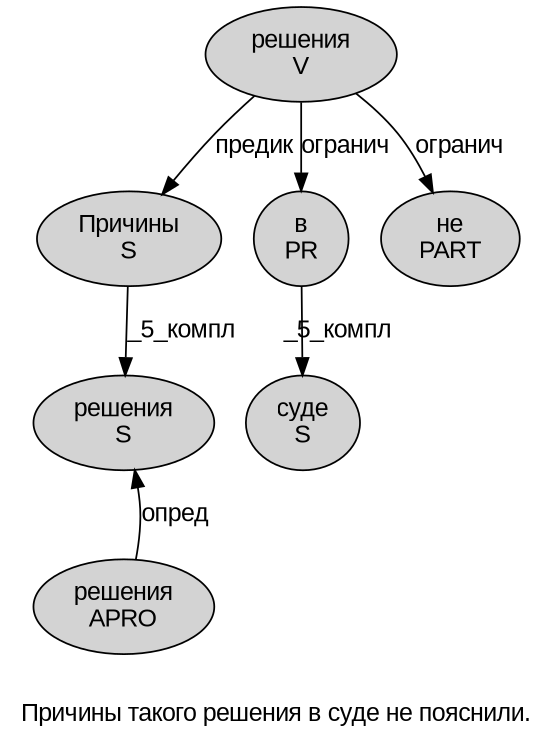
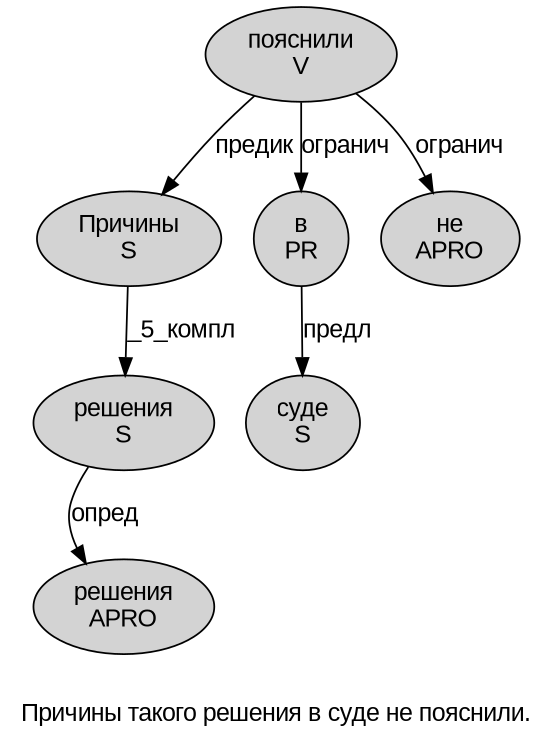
(301, 54) -> (301, 54)
(450, 239) -> (450, 239)
(338, 331) -> (338, 331)
(140, 524) -> (70, 506)
